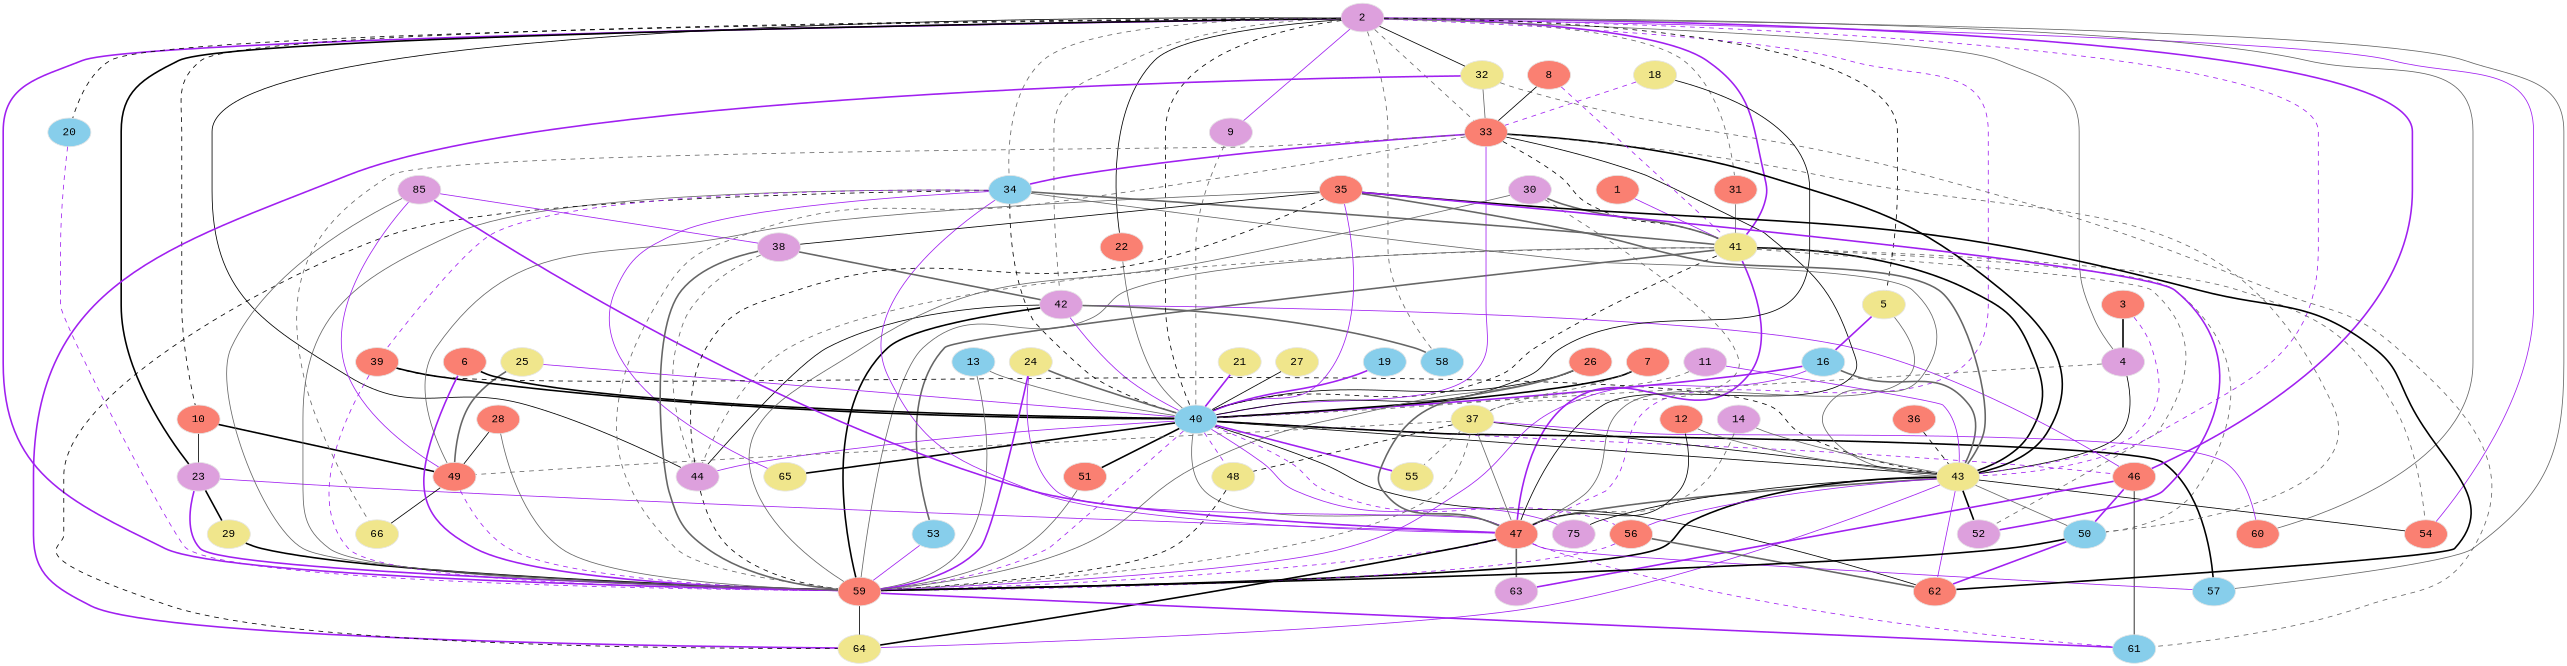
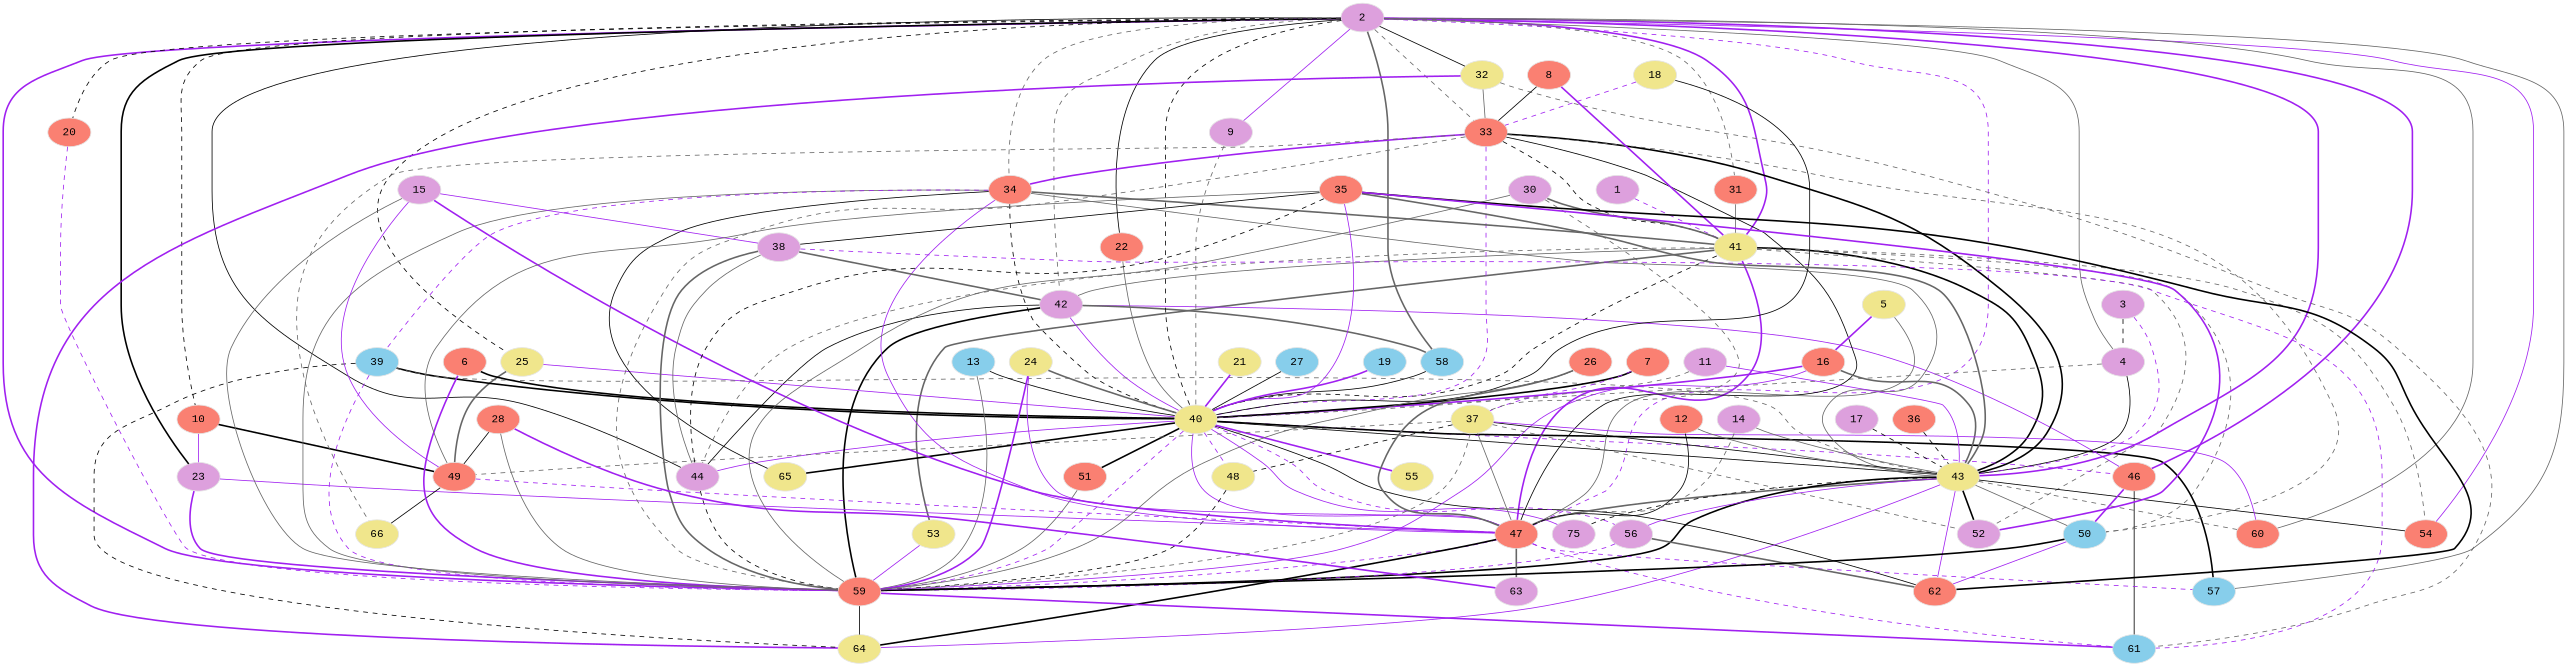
(1787, 56) -> (736, 56)
(2140, 65) -> (2140, 65)
(69, 132) -> (69, 132)
(1642, 161) -> (1642, 161)
(1388, 186) -> (1388, 186)
(419, 190) -> (419, 190)
(1010, 190) -> (1010, 190)
(1618, 190) -> (1618, 190)
(1656, 209) -> (1656, 209)
(664, 239) -> (664, 239)
none -> (1504, 262)
(1189, 275) -> (1283, 268)
(2123, 305) -> (2123, 305)
(2123, 333) -> (2123, 333)
(679, 335) -> (679, 335)
(377, 362) -> (377, 362)
(1297, 362) -> (1297, 362)
(1823, 362) -> (1823, 362)
(1479, 367) -> (1479, 367)
(1137, 378) -> (1137, 378)
(1393, 391) -> (1347, 390)
(1561, 391) -> (1561, 391)
(1081, 398) -> (1081, 398)
(96, 413) -> (278, 600)
(1196, 419) -> (1196, 419)
none -> (1857, 419)
(199, 448) -> (199, 448)
(1442, 448) -> (1726, 477)
(1762, 490) -> (1762, 490)
none -> (2101, 504)
(1239, 507) -> (1239, 507)
(229, 534) -> none
(934, 534) -> (934, 534)
(1631, 534) -> (1631, 534)
(1825, 534) -> (1000, 524)
(2010, 563) -> (2010, 563)
(563, 566) -> (960, 507)
(1895, 573) -> (1895, 573)
